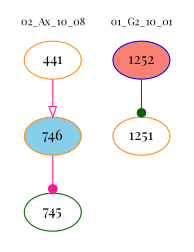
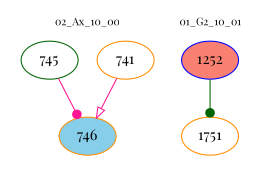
(53, 23) -> (88, 23)
(53, 60) -> (126, 60)
(141, 136) -> (210, 136)
(53, 170) -> (67, 94)
